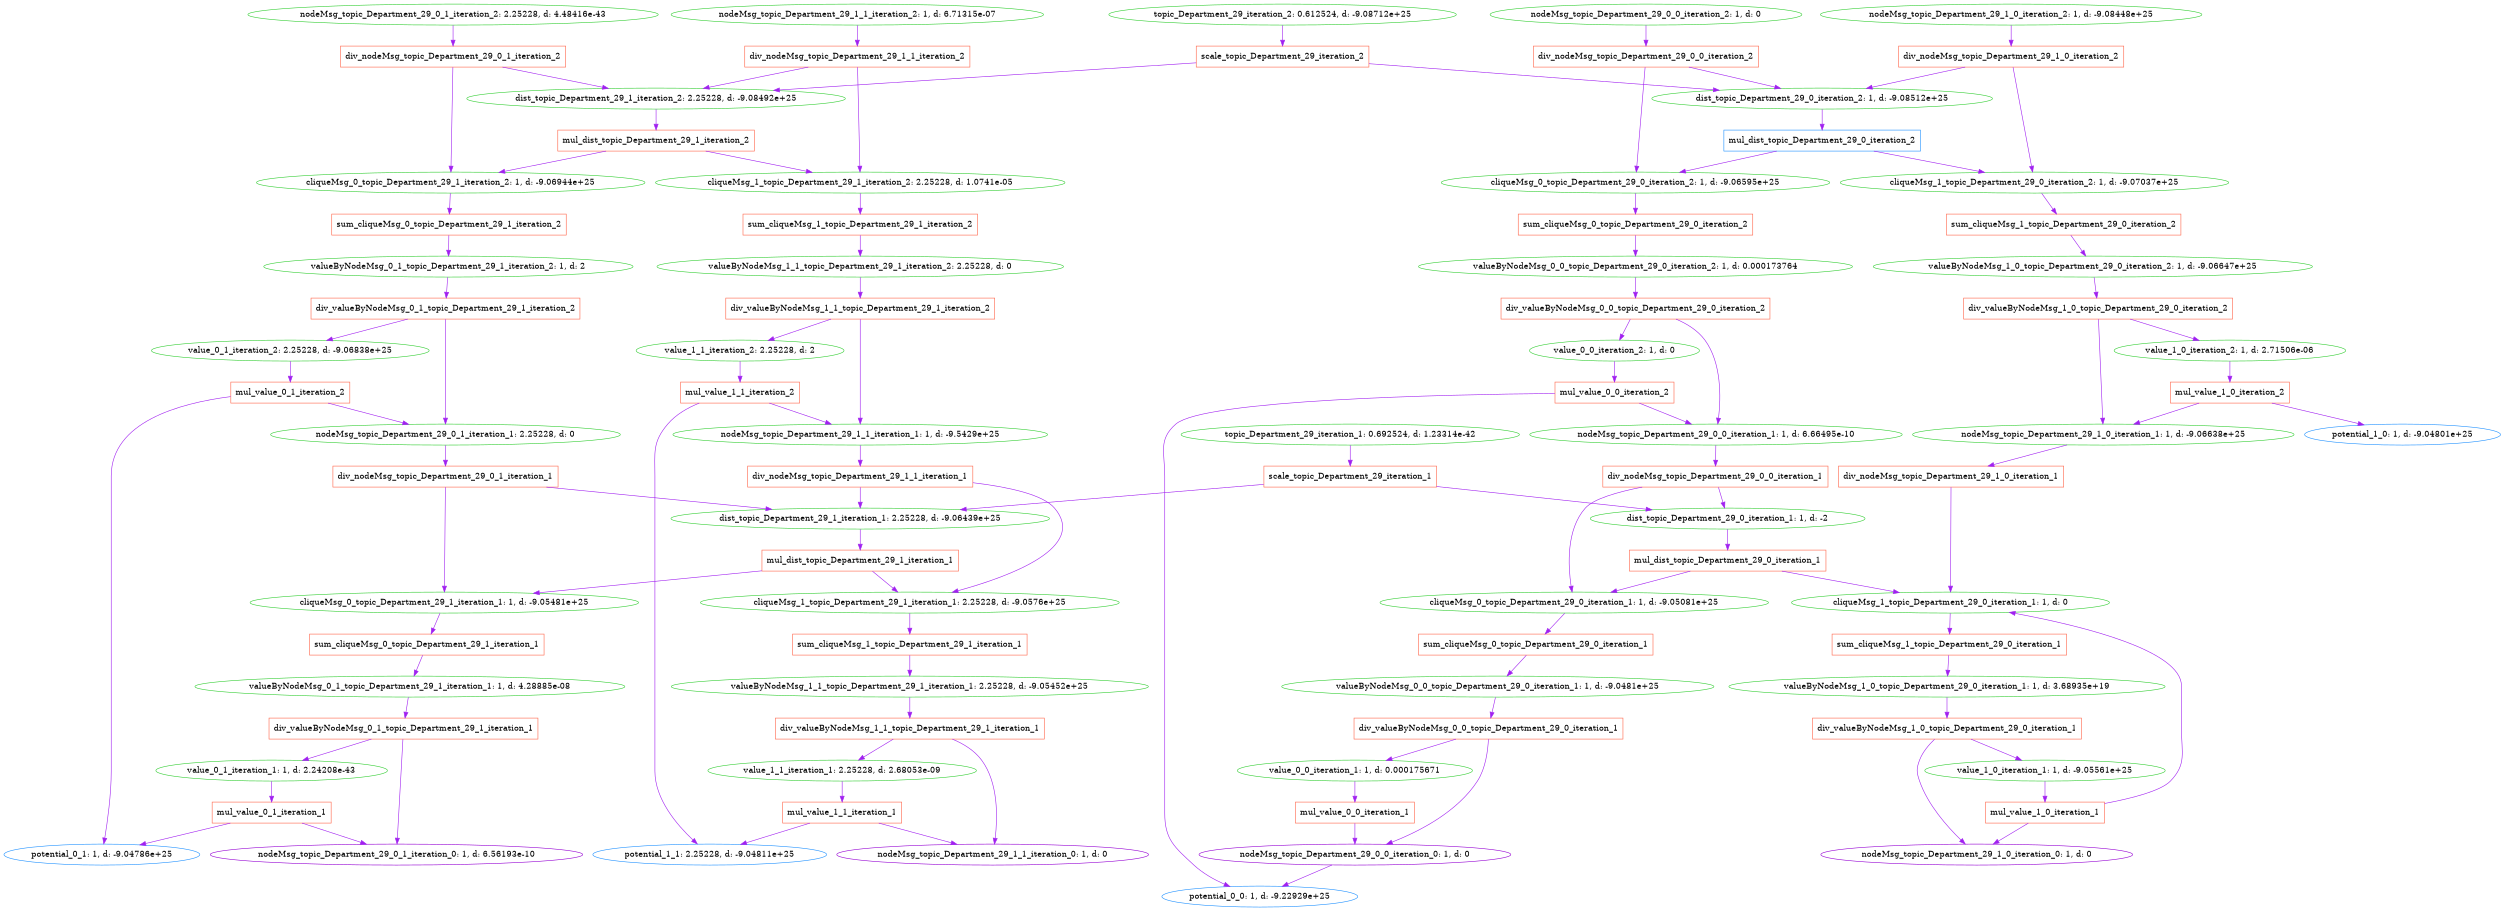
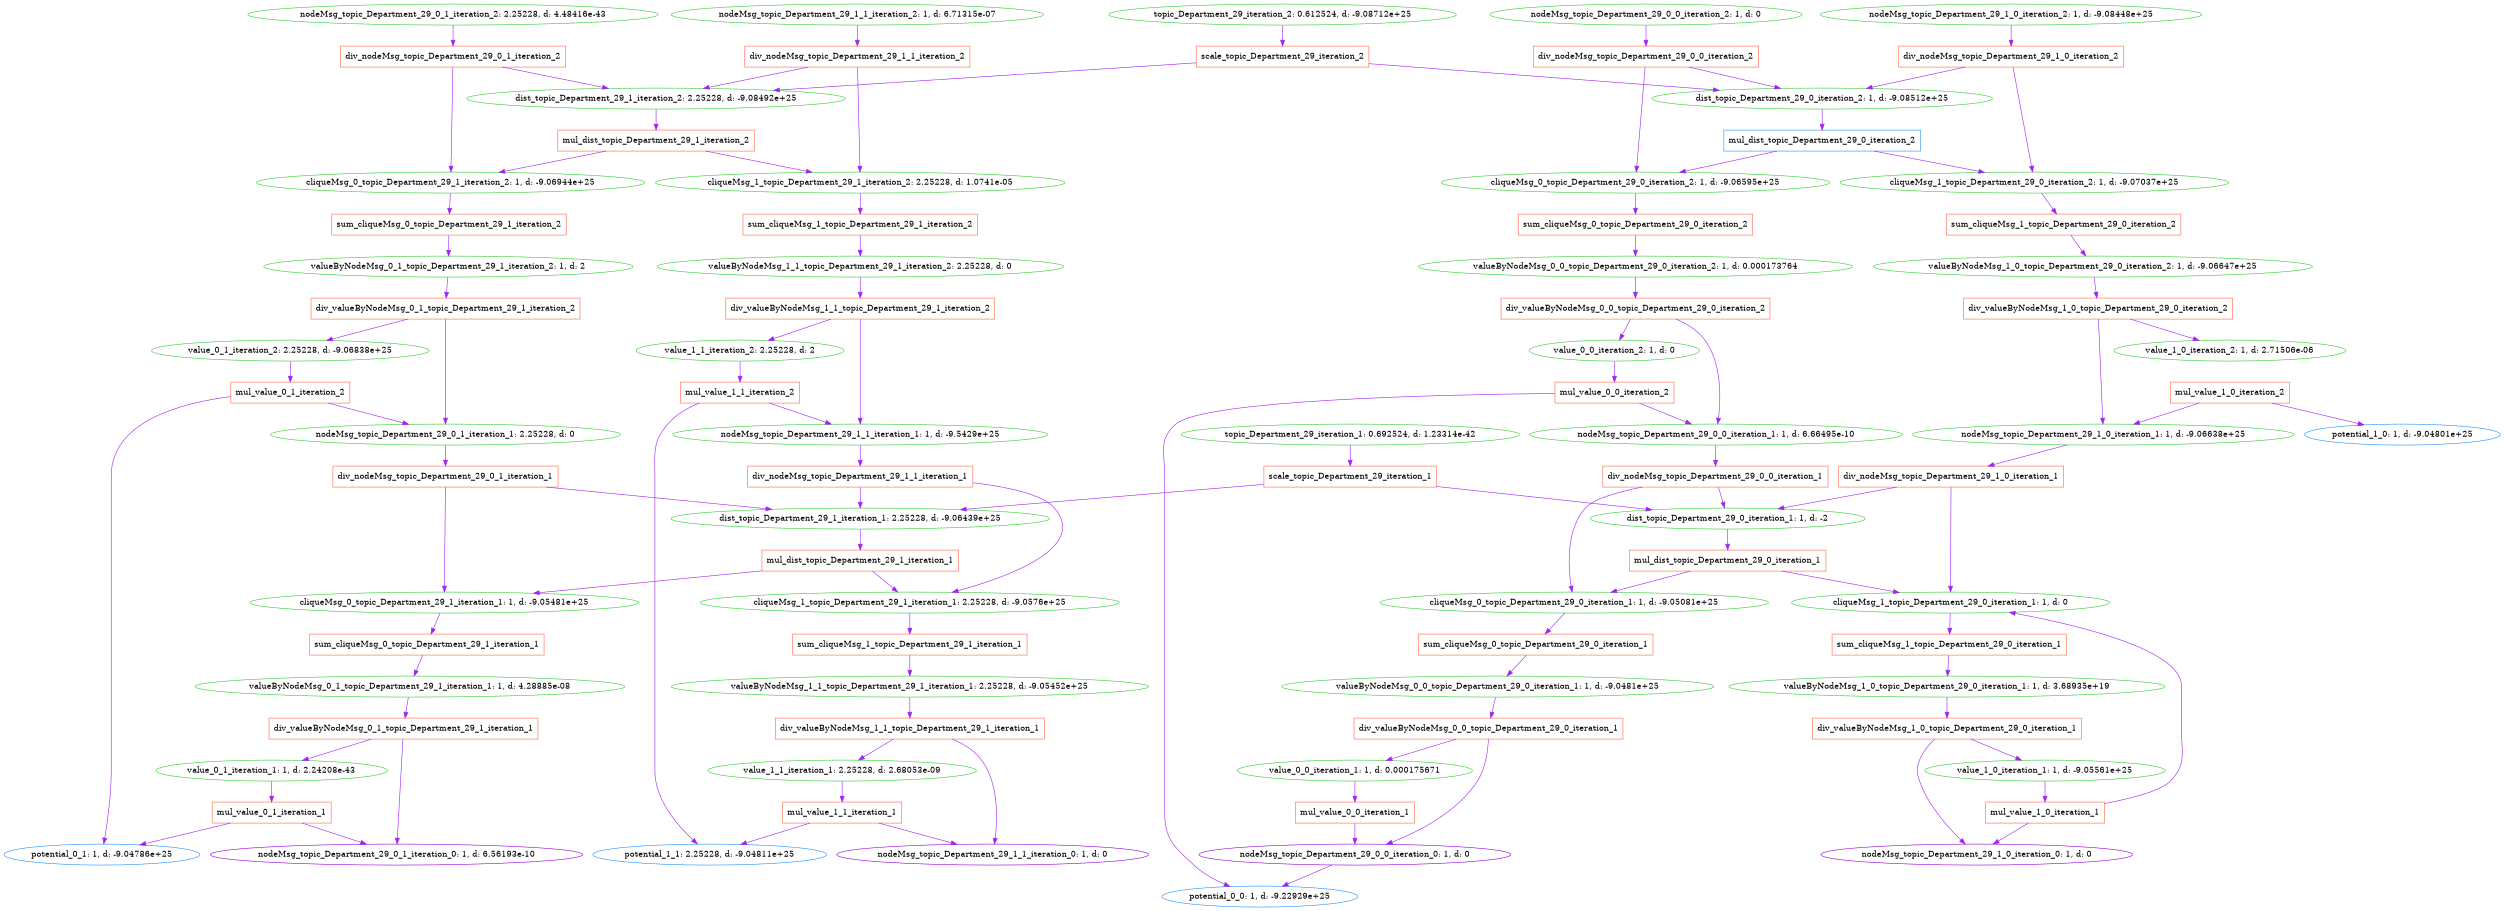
(2230, 369) -> none
none -> (1840, 497)
